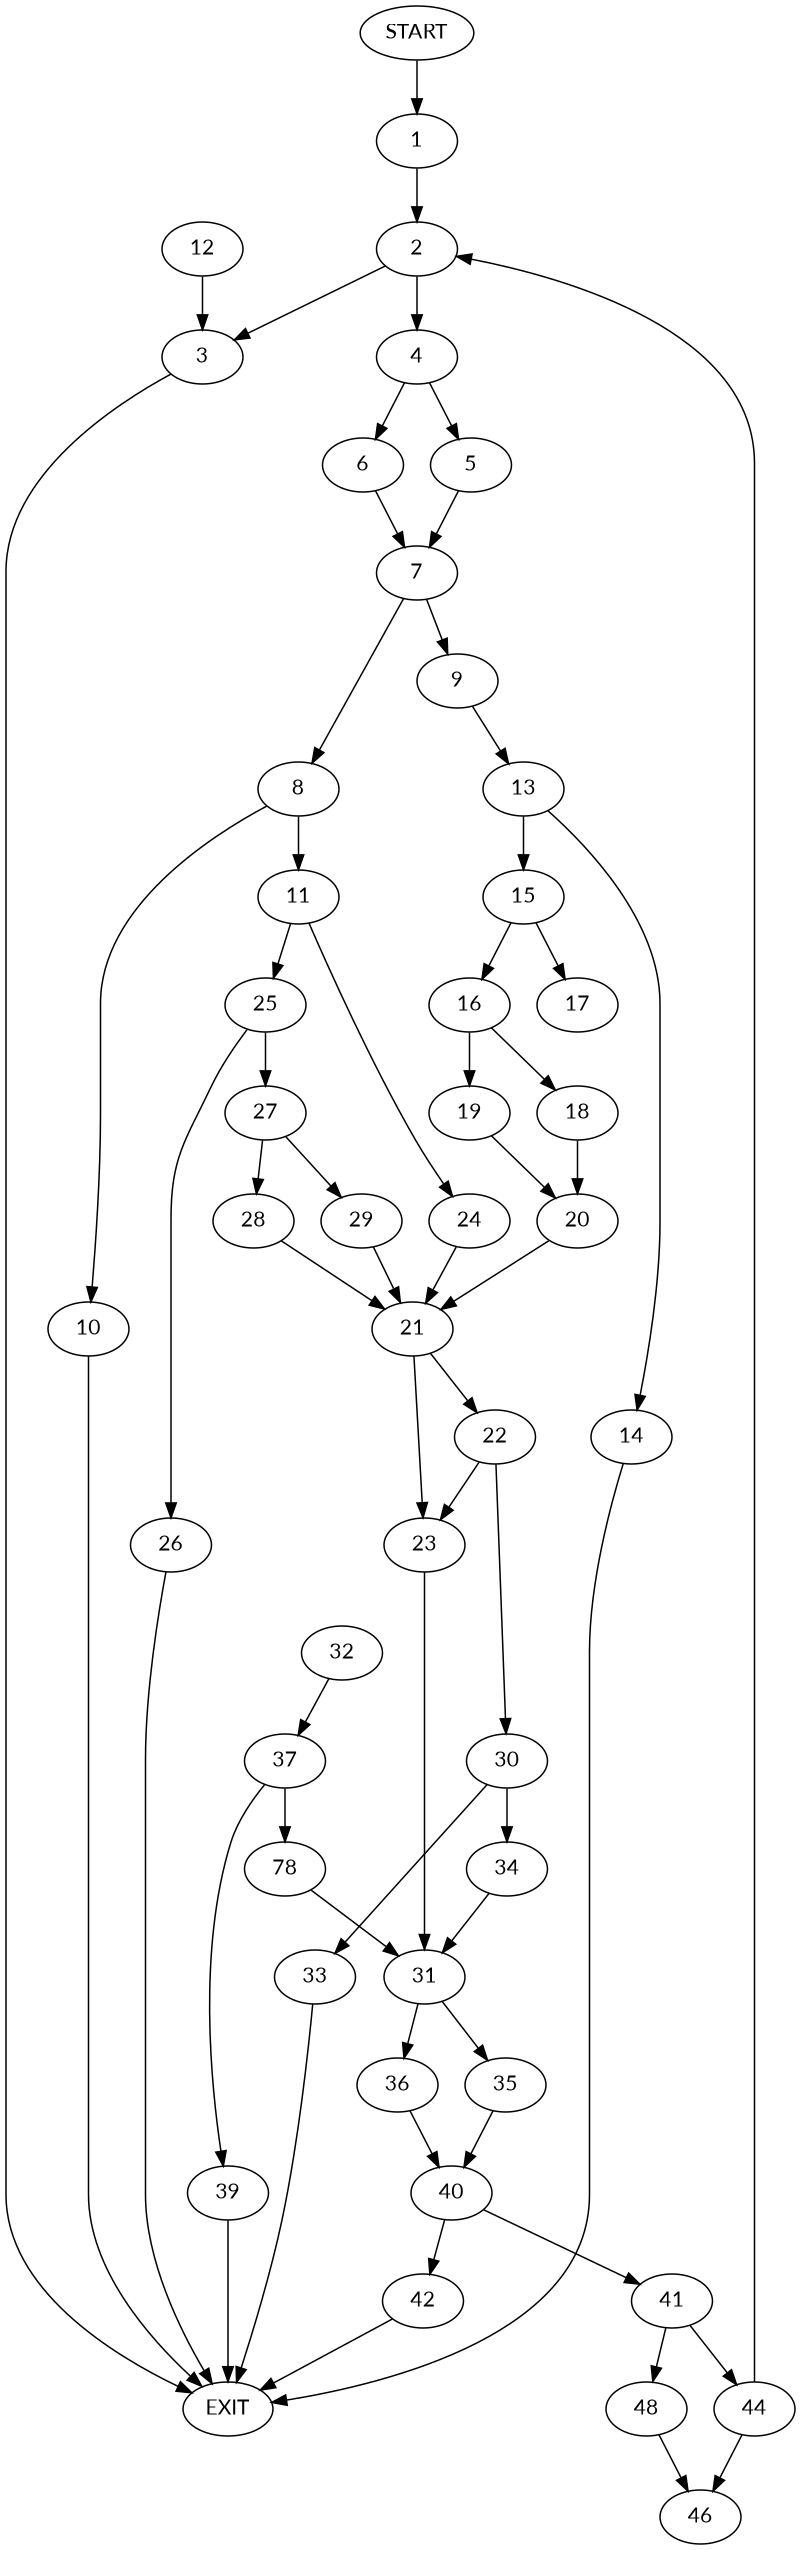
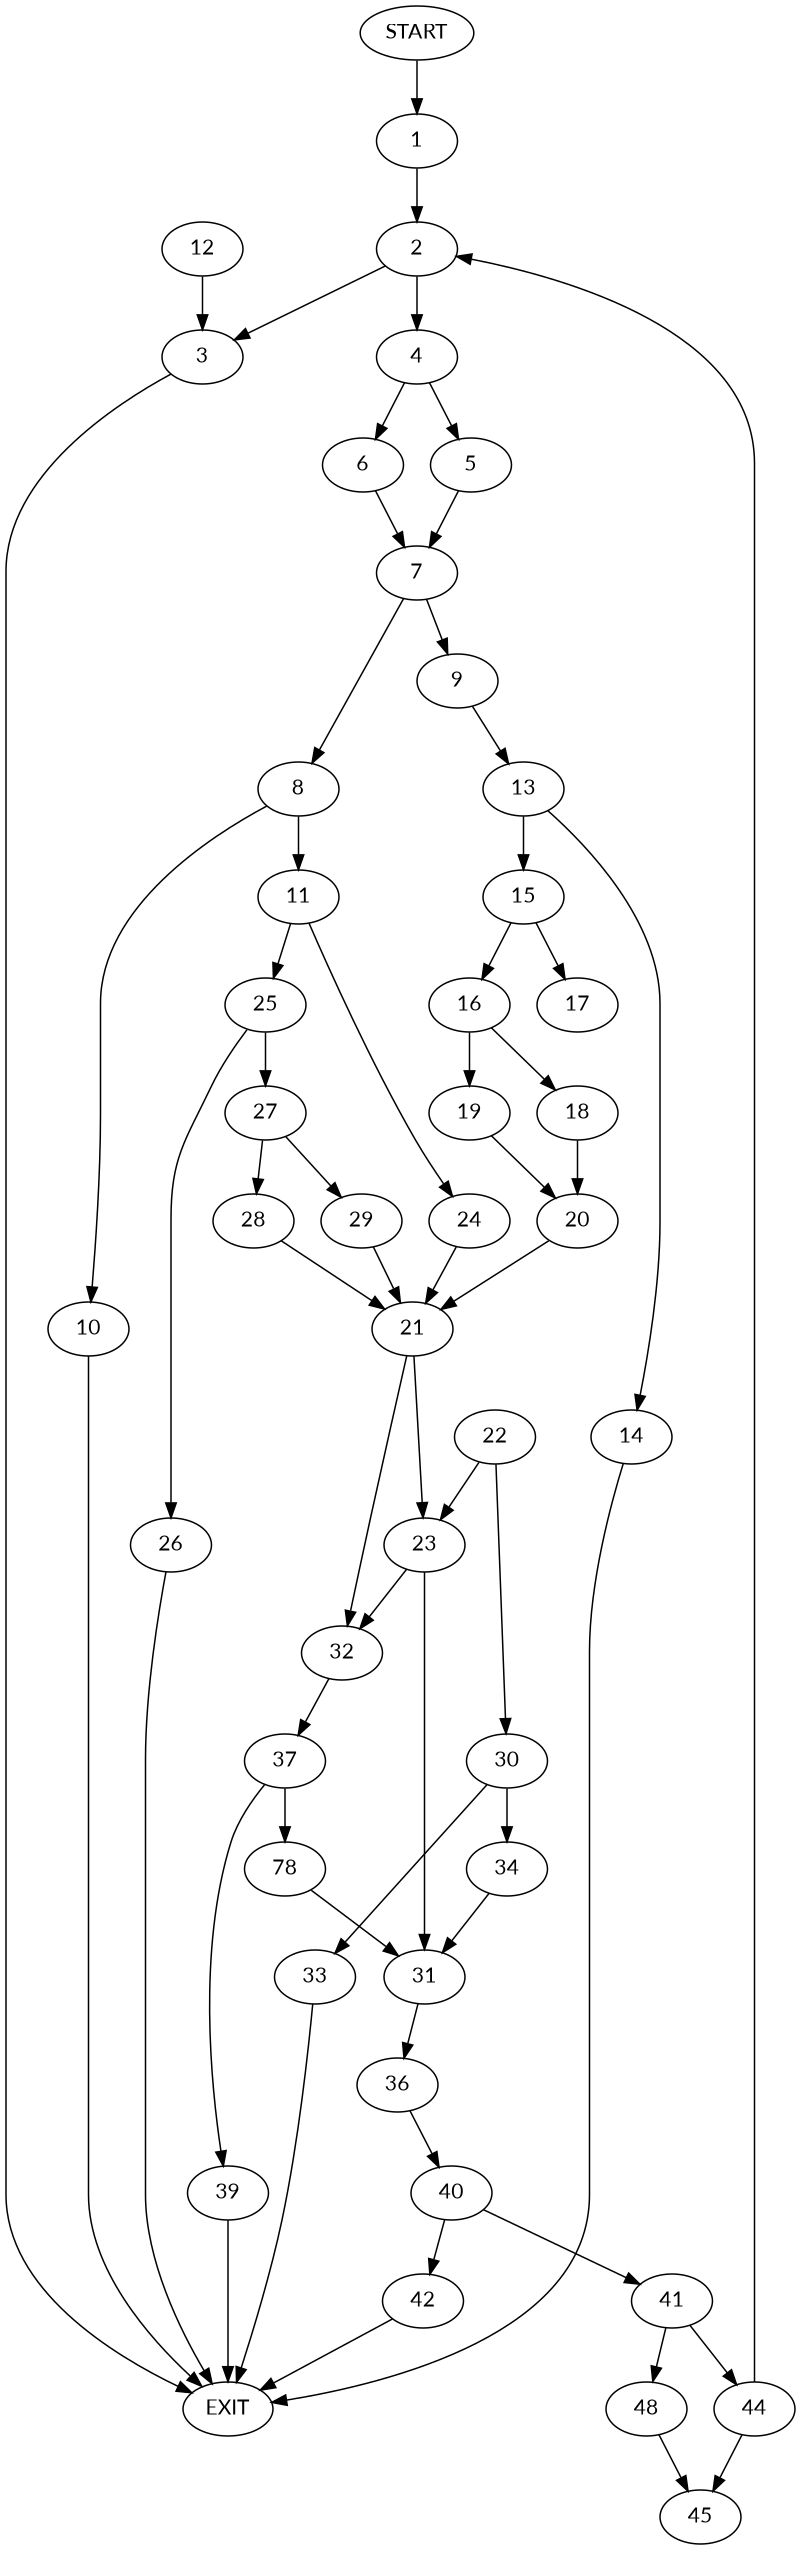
(449, 1377) -> (378, 1483)
none -> (388, 1593)
(506, 2085) -> none
(700, 2517) -> (700, 2517)
